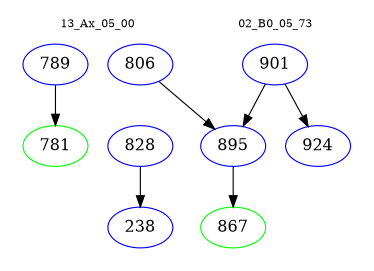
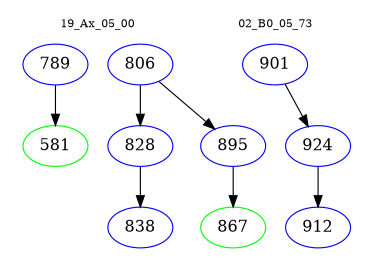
(98, 24) -> (98, 24)
none -> (140, 100)
(257, 100) -> none
(55, 146) -> (55, 146)
(140, 228) -> (140, 228)
none -> (318, 228)
